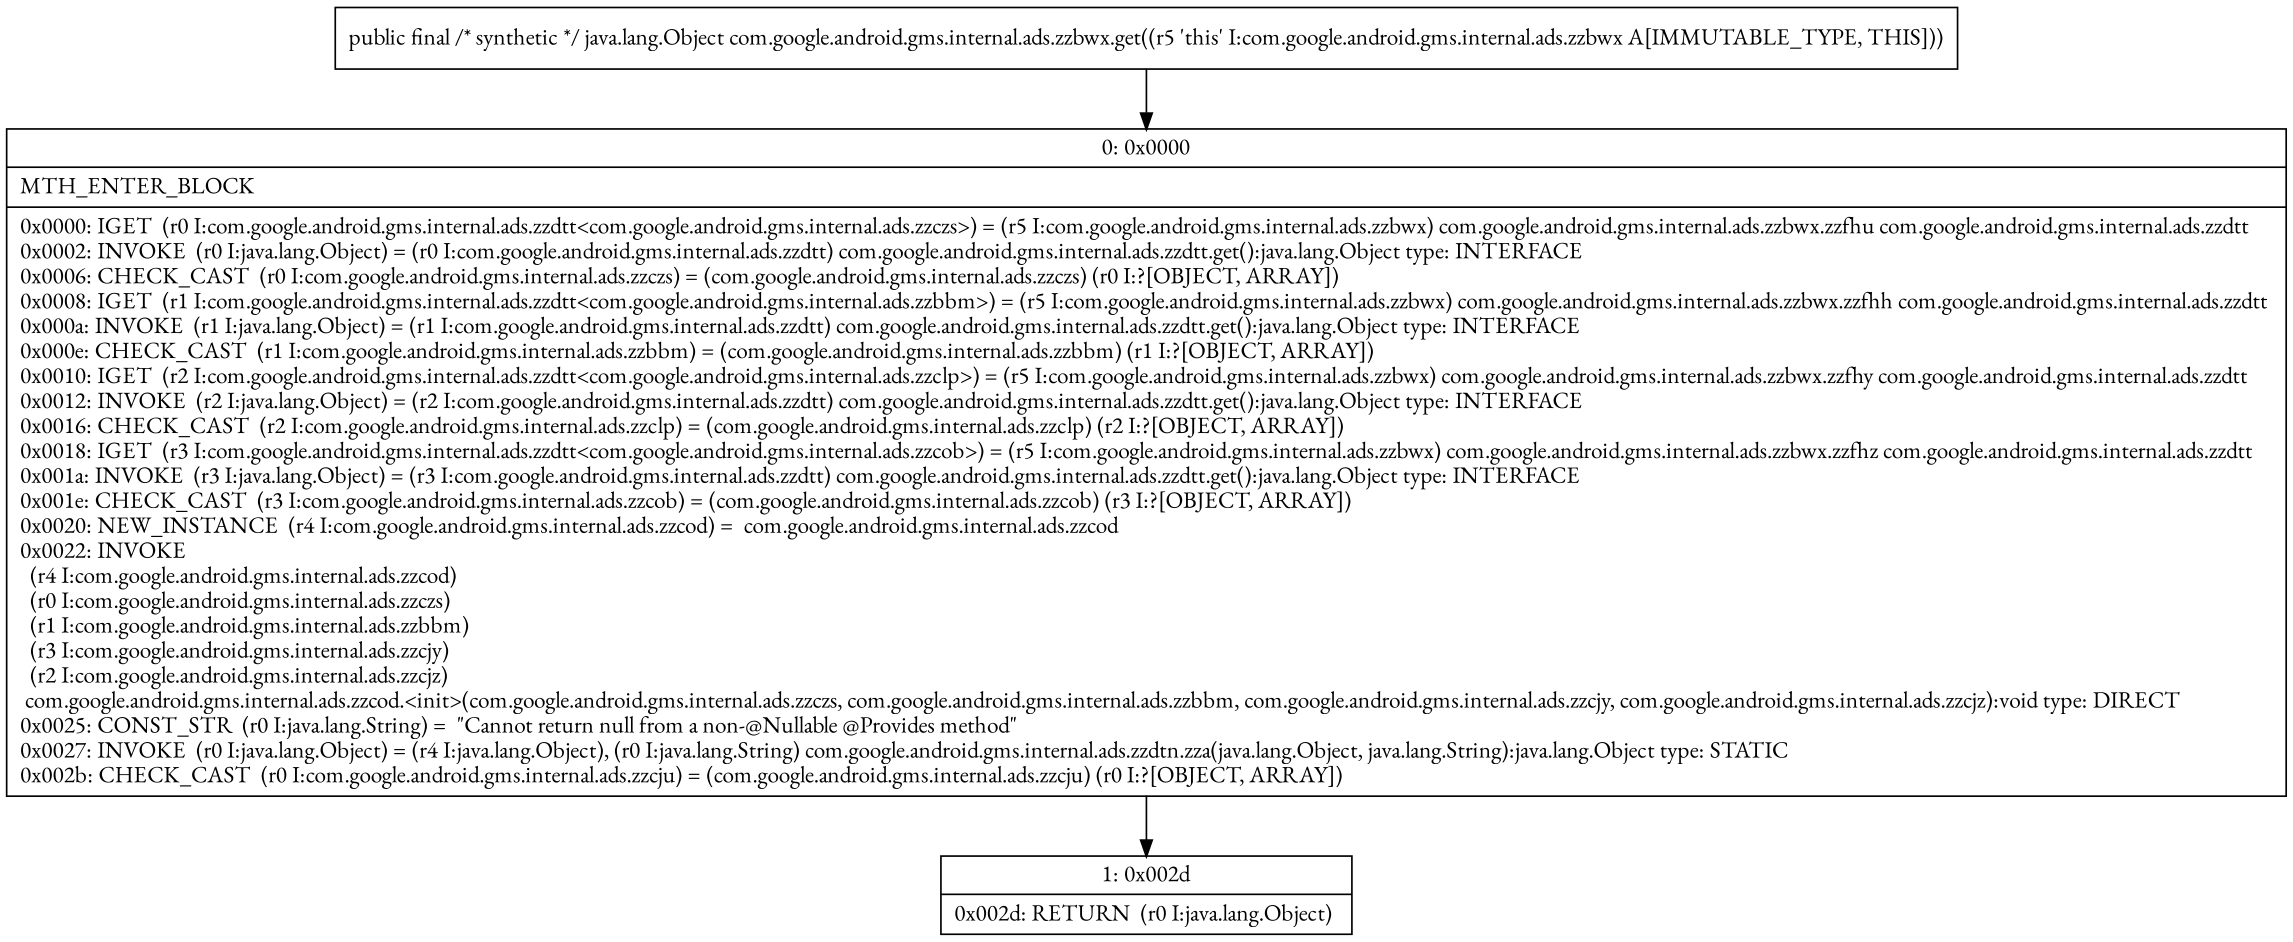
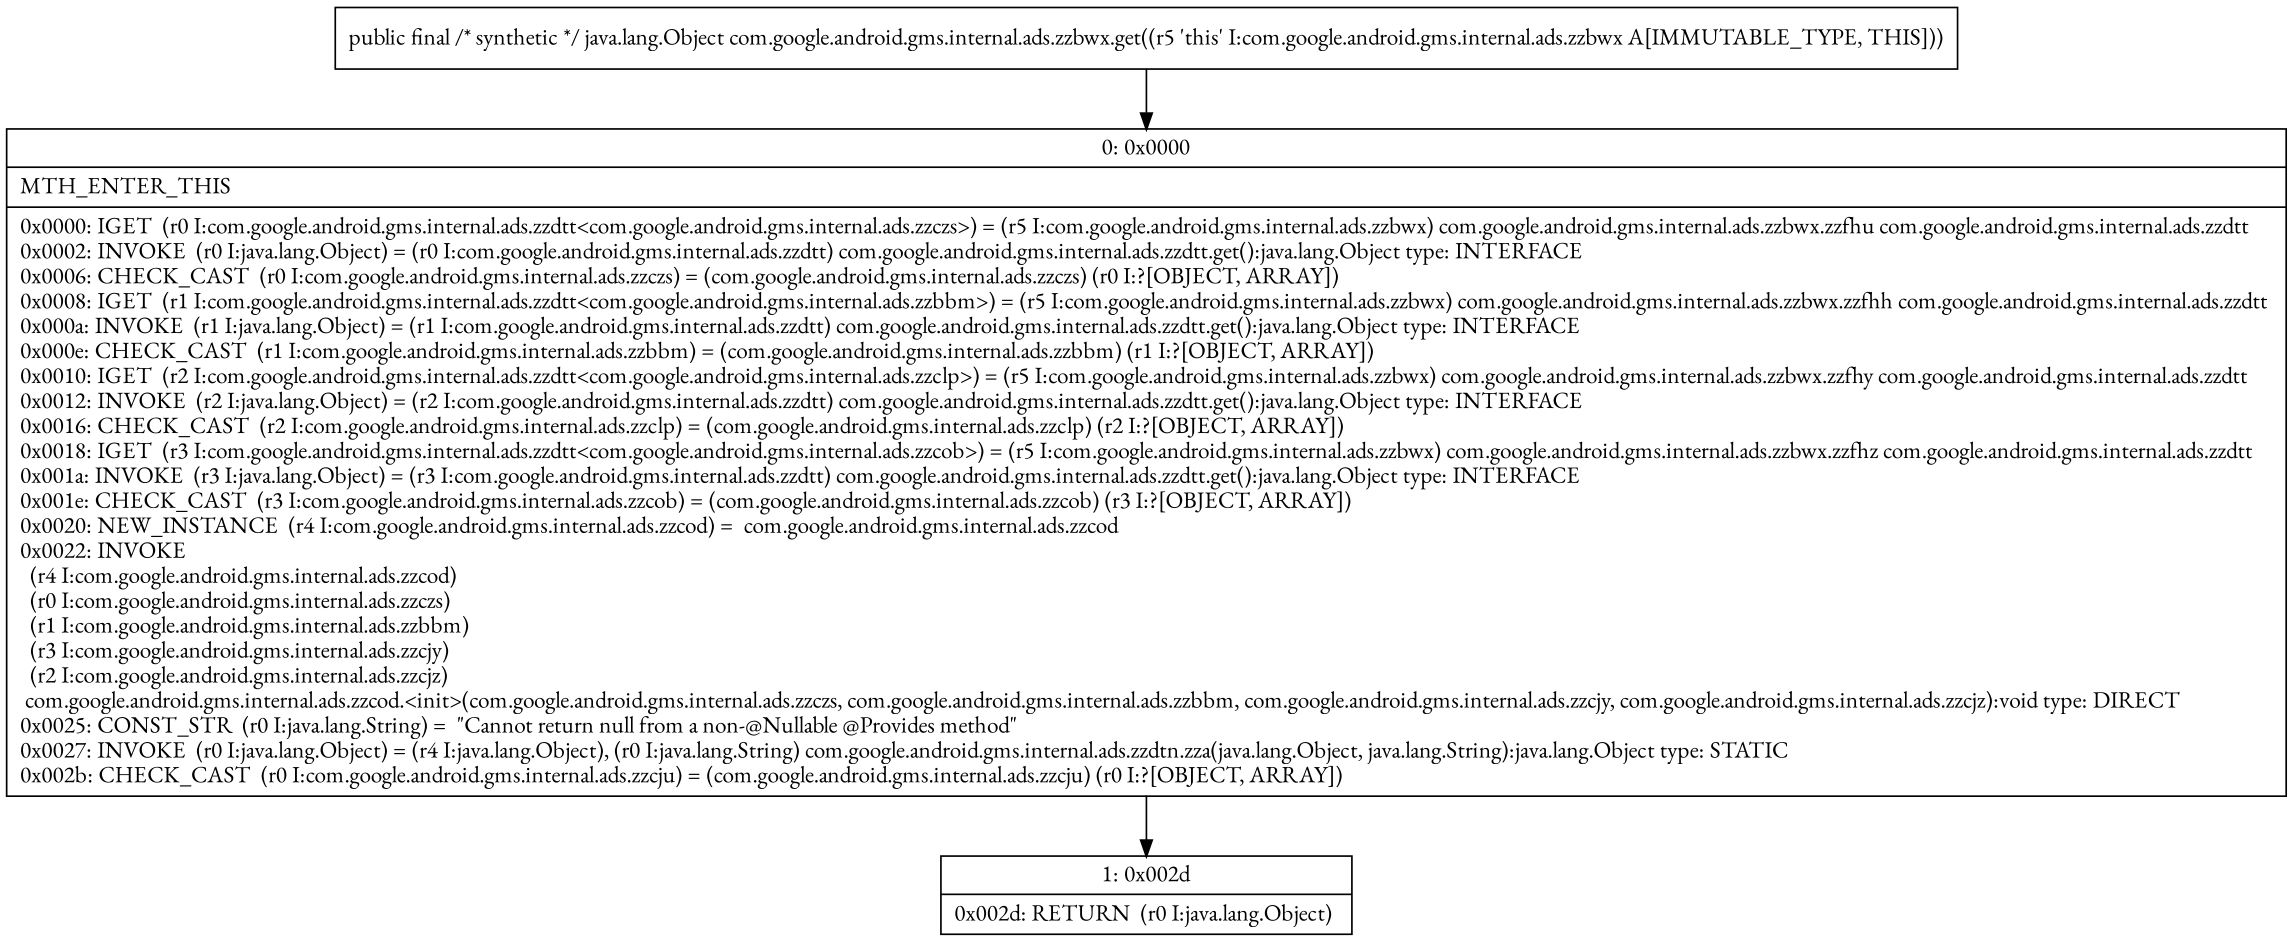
(138, 186) -> (126, 186)
